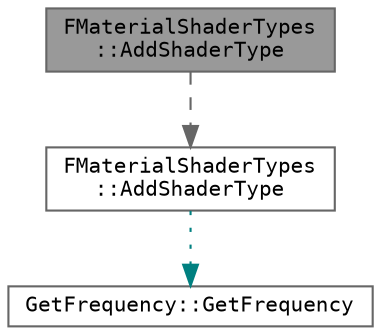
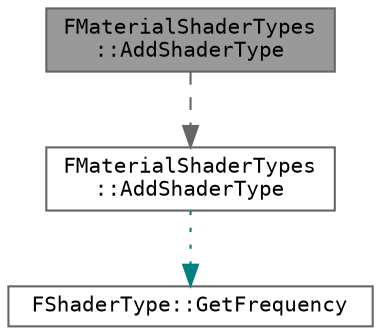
(191, 306) -> (191, 306)
